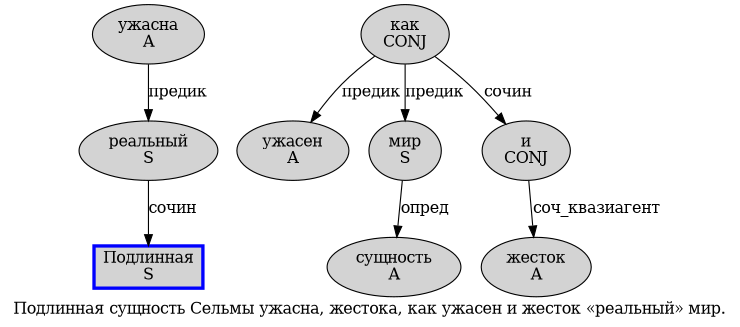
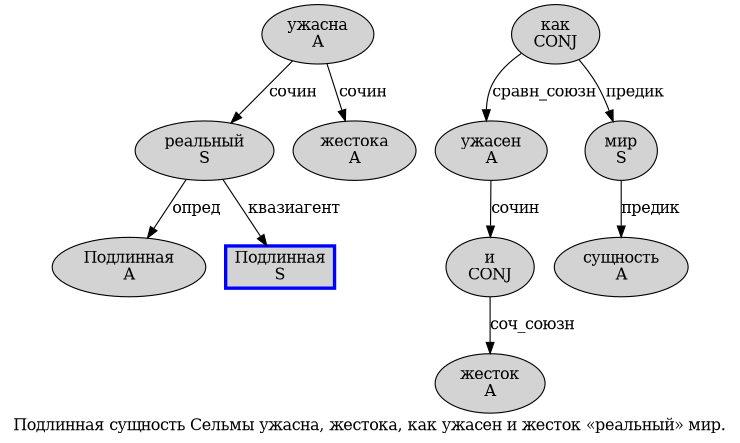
(468, 84) -> (491, 203)
(178, 92) -> (293, 92)
(371, 92) -> (545, 92)
none -> (355, 151)
(172, 209) -> (294, 209)
(425, 209) -> (651, 209)
(597, 209) -> (532, 325)
none -> (129, 267)
